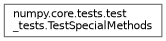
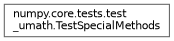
(83, 21) -> (87, 21)
